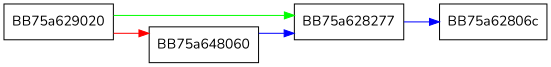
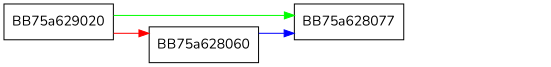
(349, 22) -> (349, 22)
(493, 22) -> none
(204, 45) -> (204, 45)
